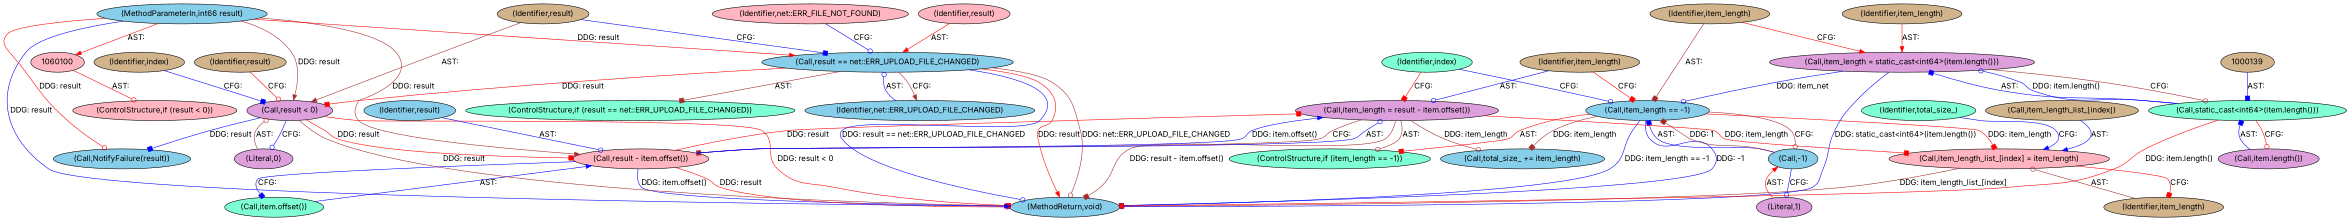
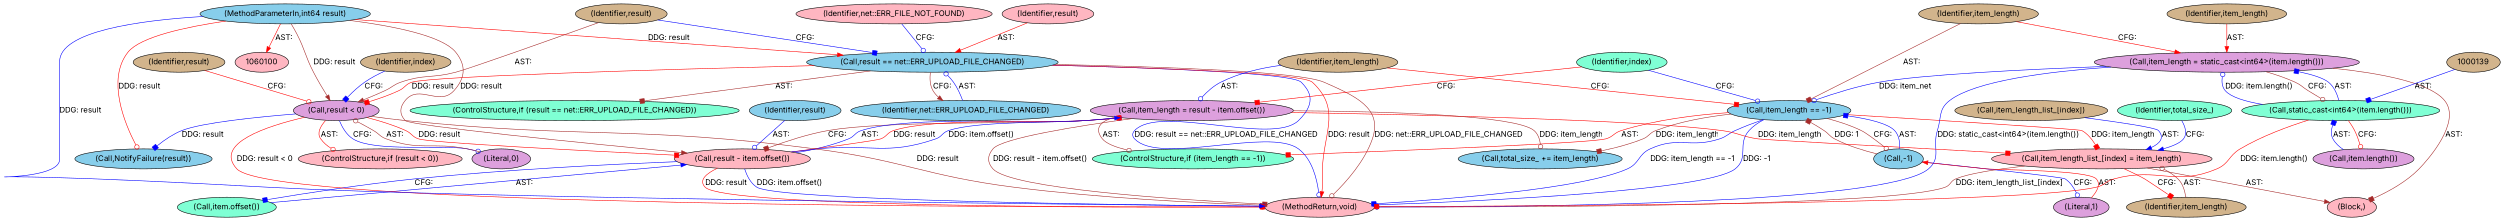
(182, 14) -> (285, 14)
(102, 85) -> (319, 136)
(1065, 207) -> (1320, 207)
none -> (2352, 207)
